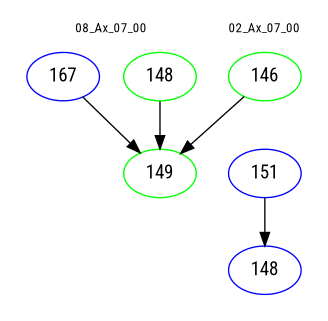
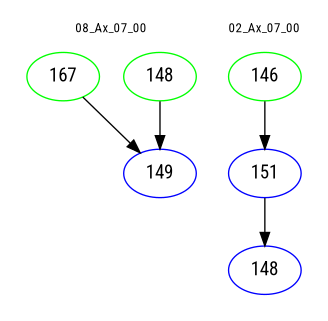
(63, 77) -> (63, 77)
(227, 112) -> (265, 118)
(160, 173) -> (160, 173)
